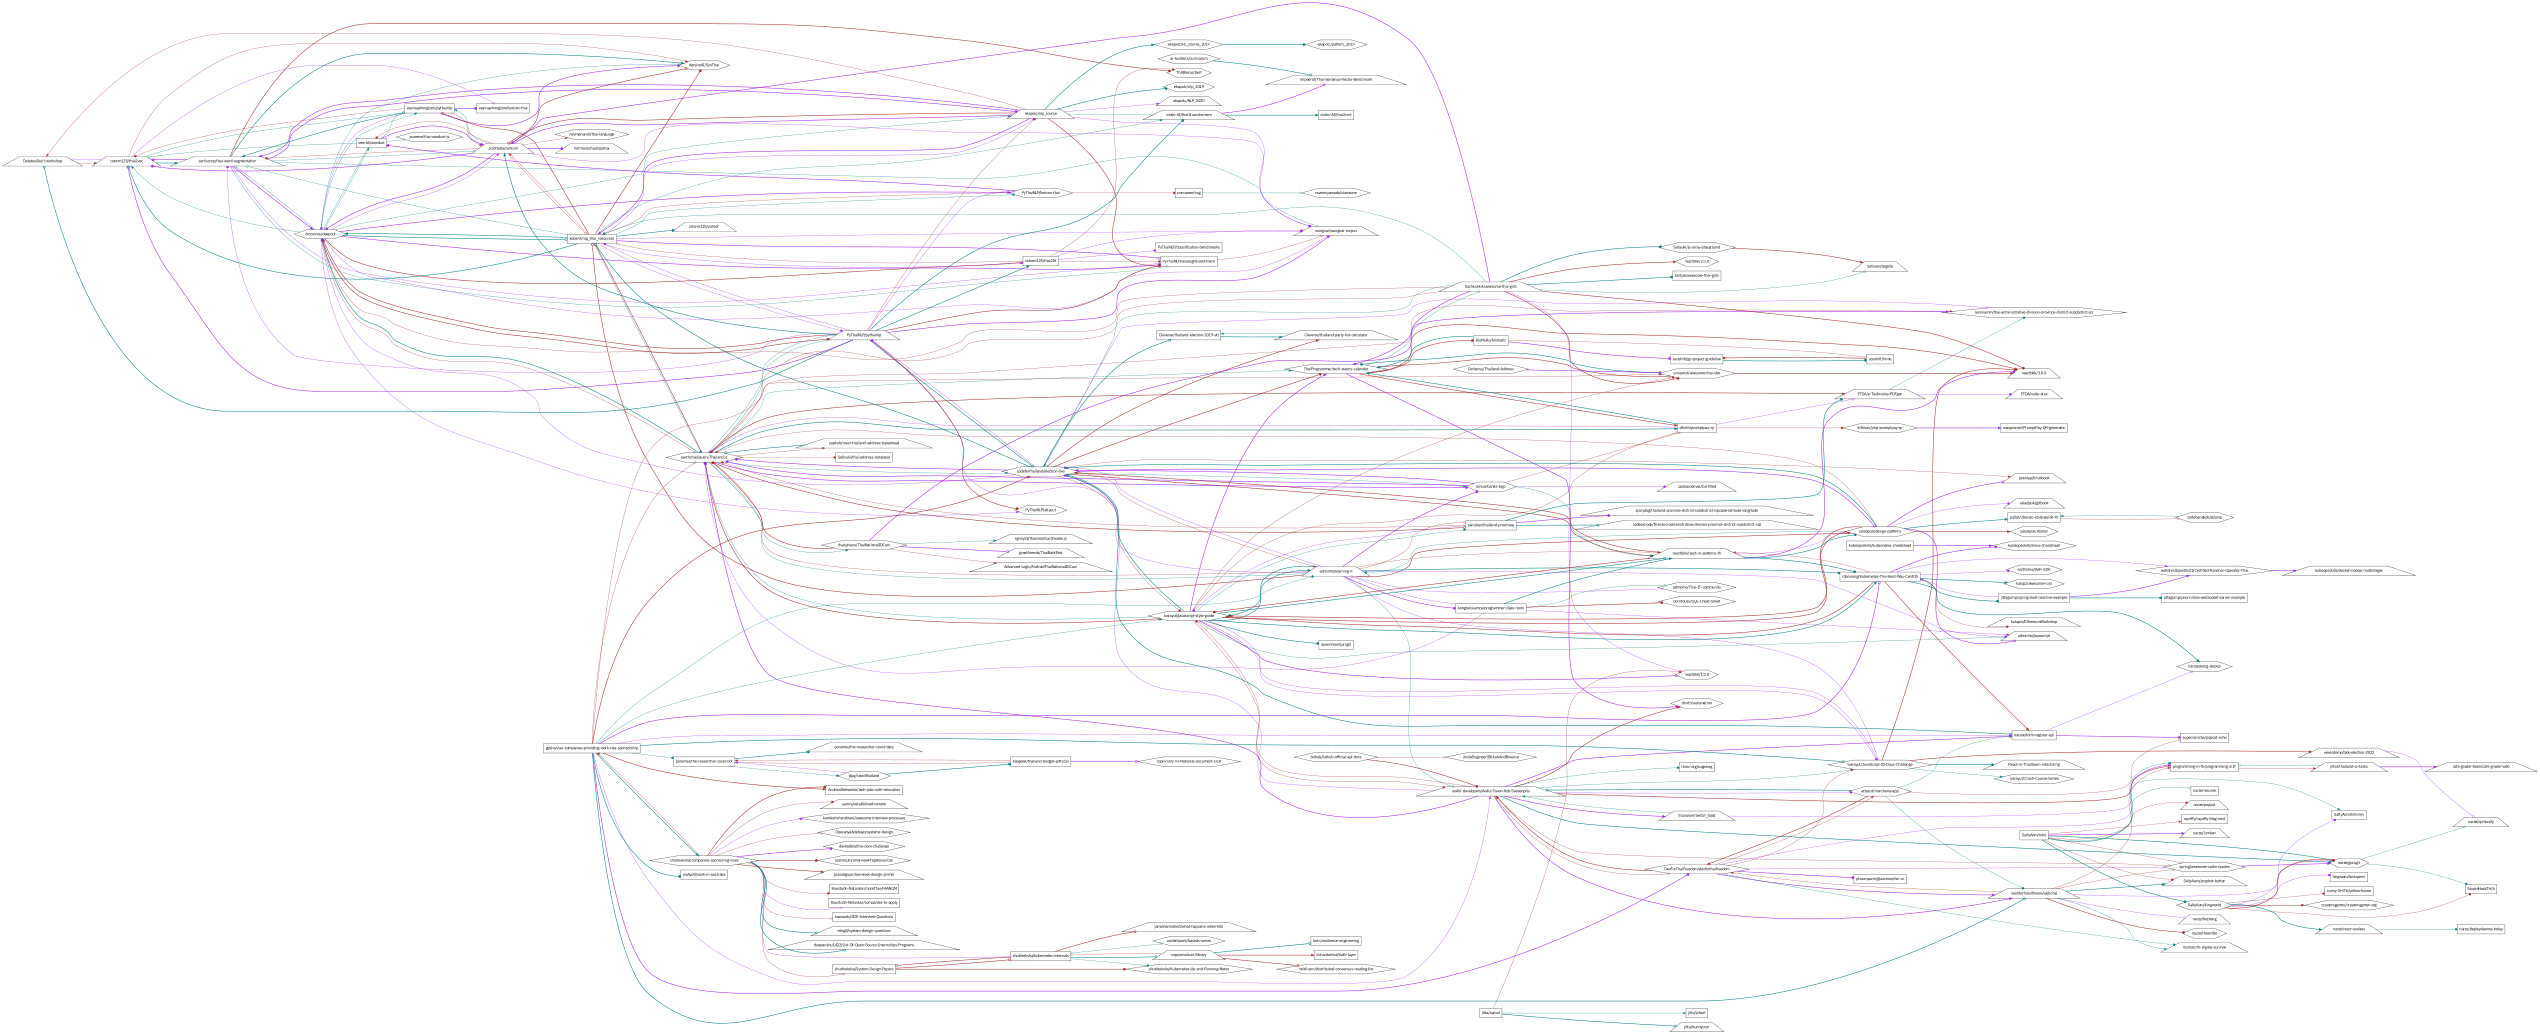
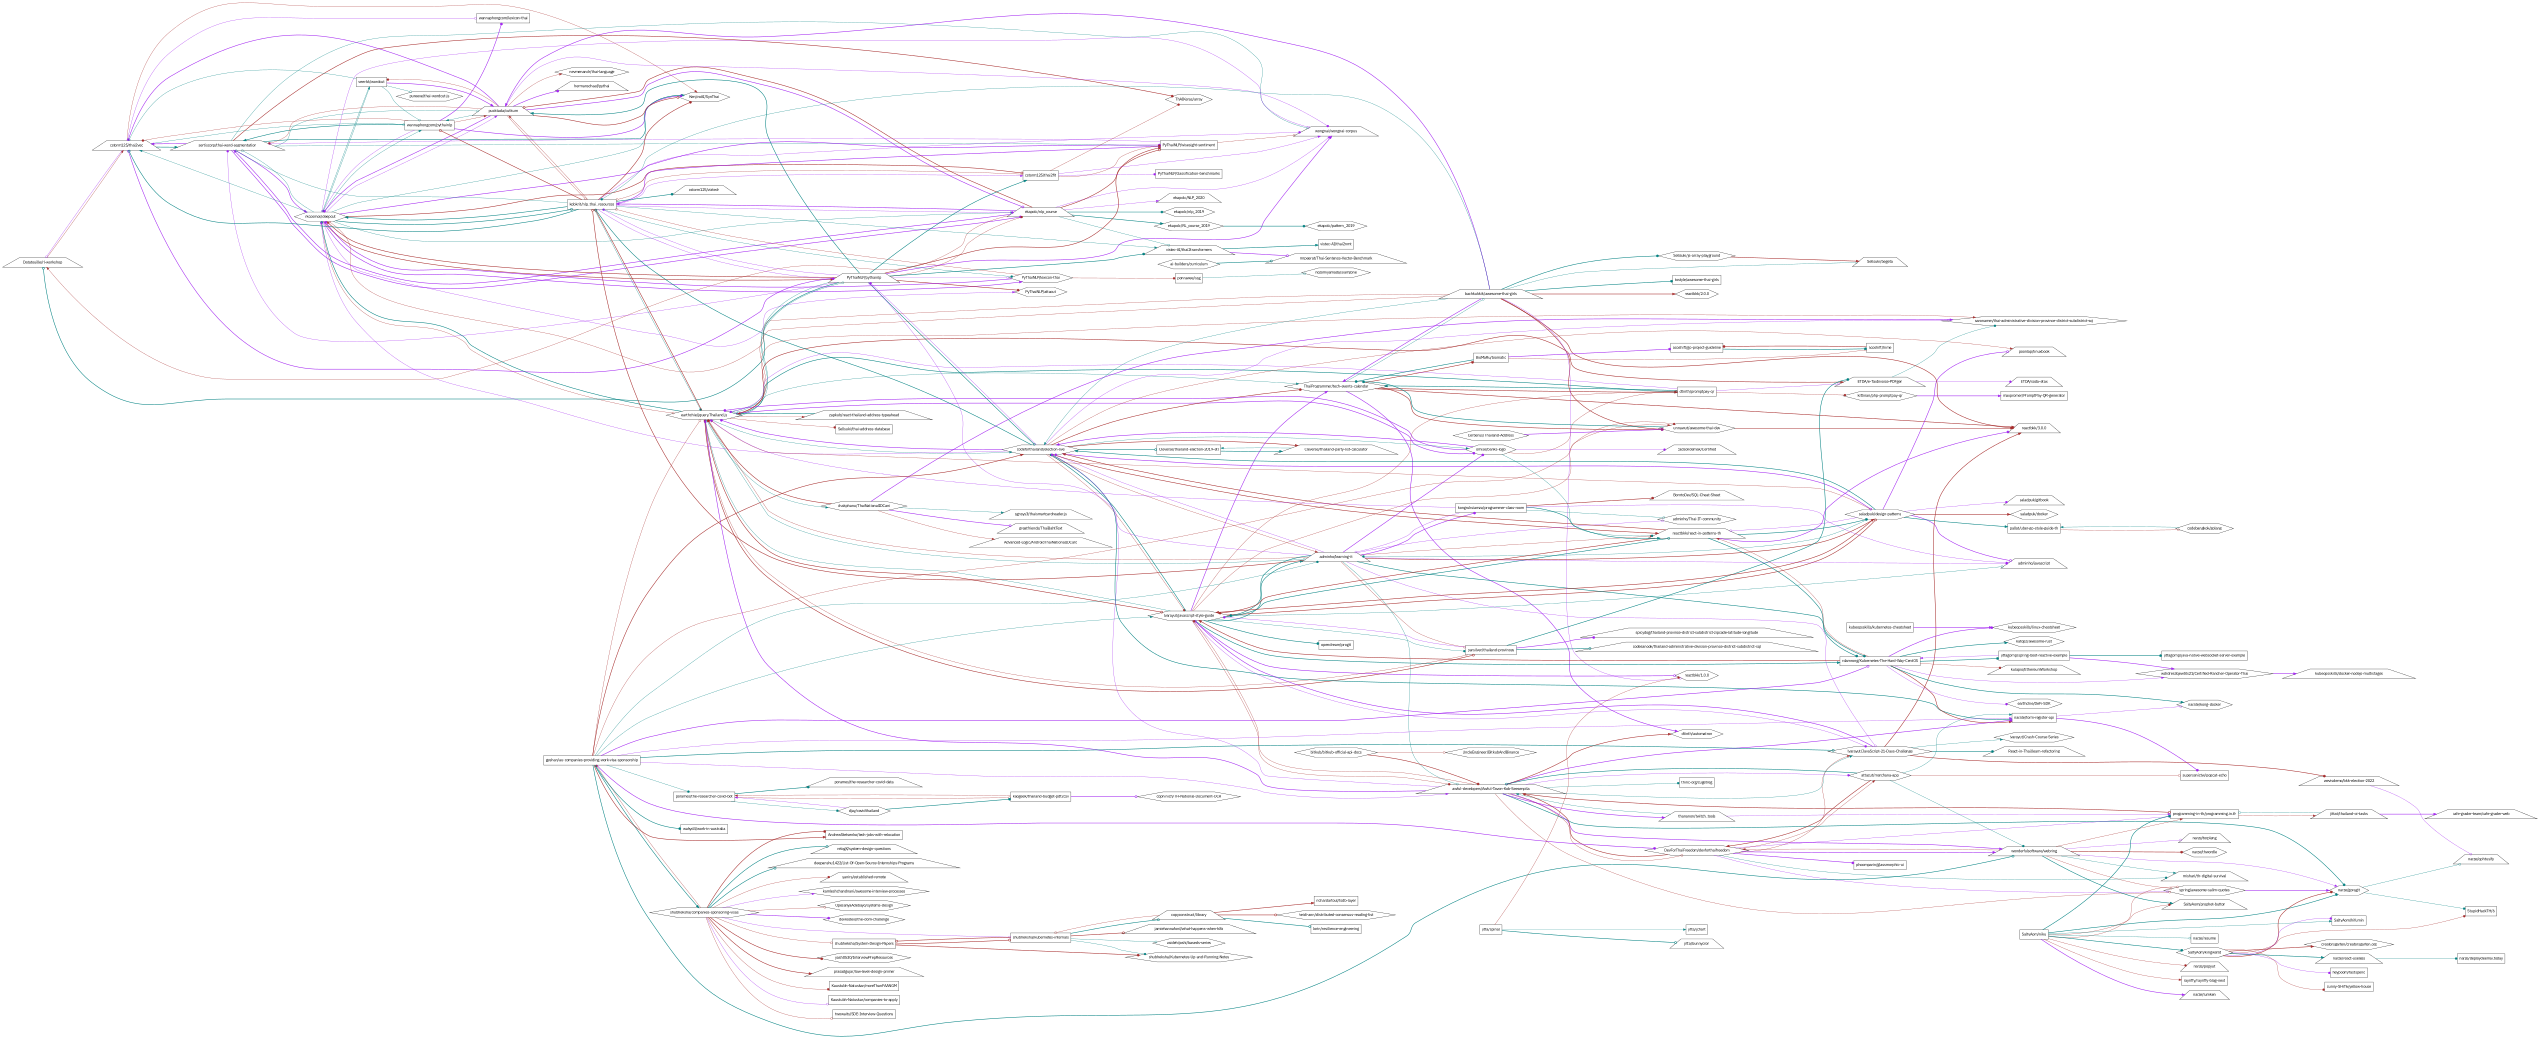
(1189, 73) -> (1189, 99)
(702, 175) -> (661, 284)
(1697, 602) -> (1697, 495)
(1545, 689) -> (1526, 712)
(2129, 823) -> (2112, 876)
